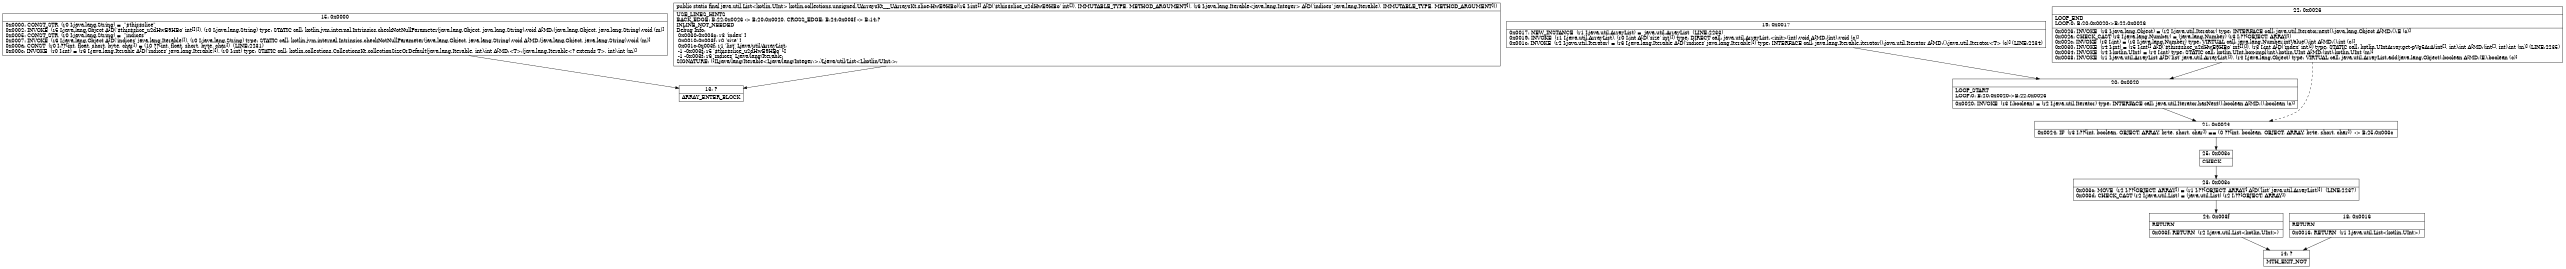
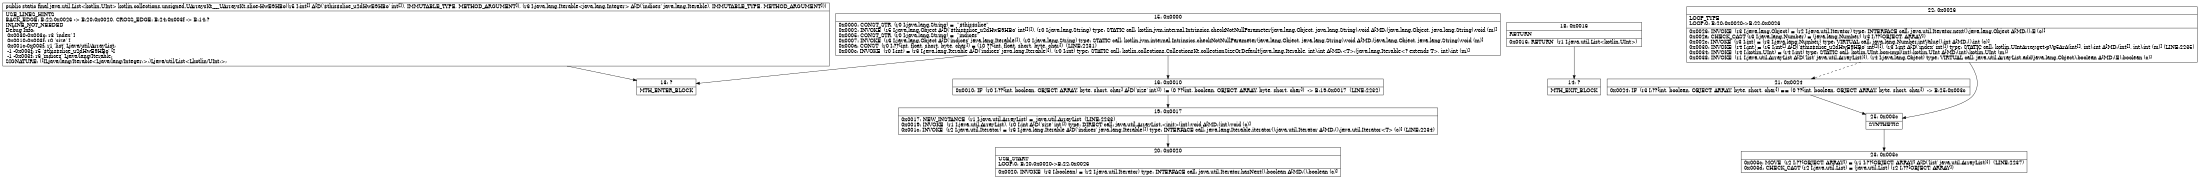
(2069, 19) -> (1705, 19)
(2198, 70) -> (1958, 105)
none -> (1168, 87)
(1972, 91) -> (1013, 159)
(711, 97) -> (666, 91)
(2178, 114) -> none
(2212, 162) -> (1884, 125)
(2216, 225) -> none
(2287, 262) -> (1574, 91)
